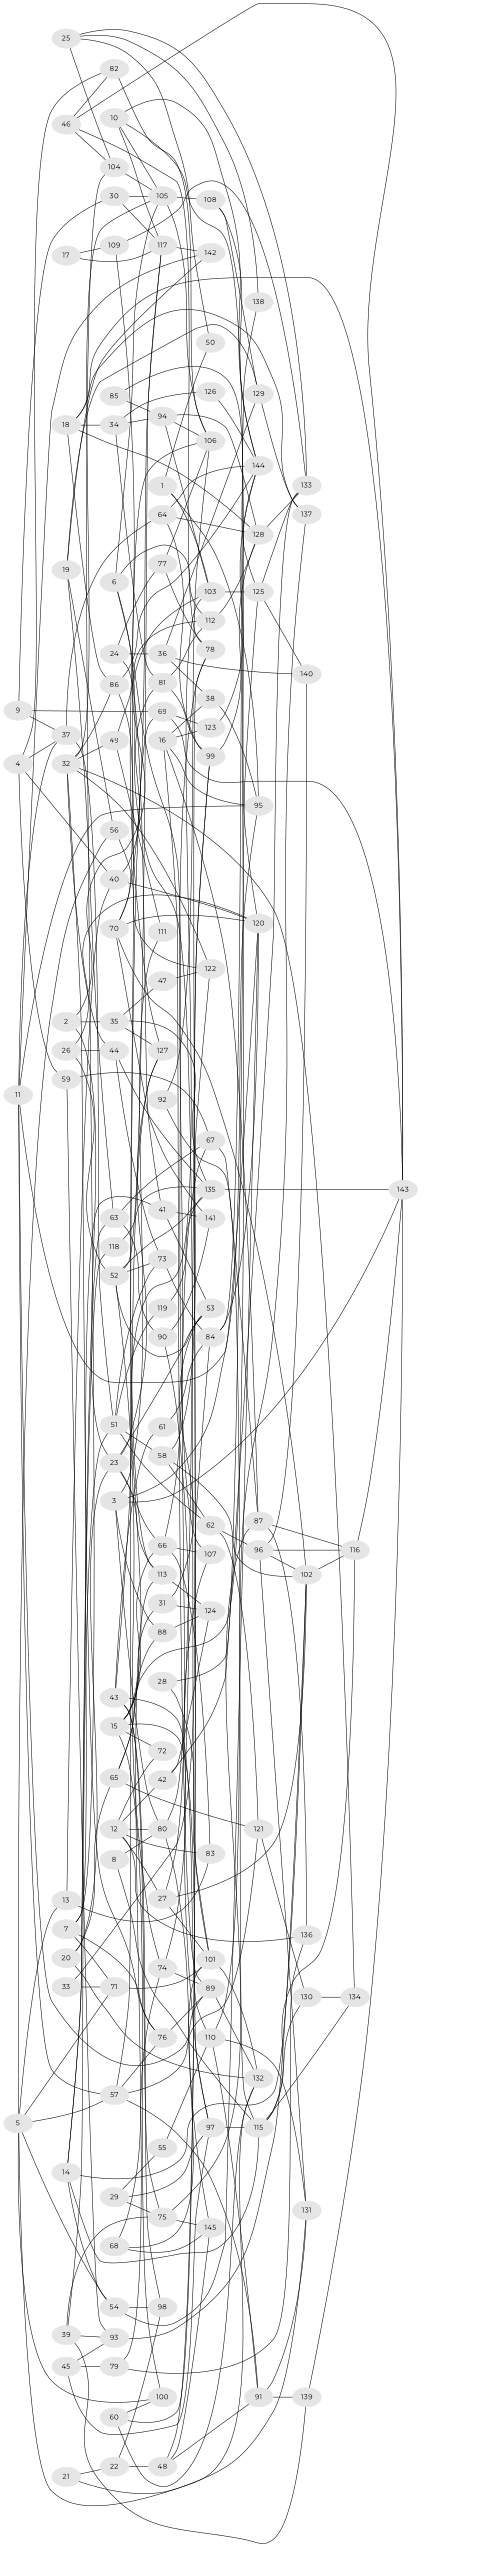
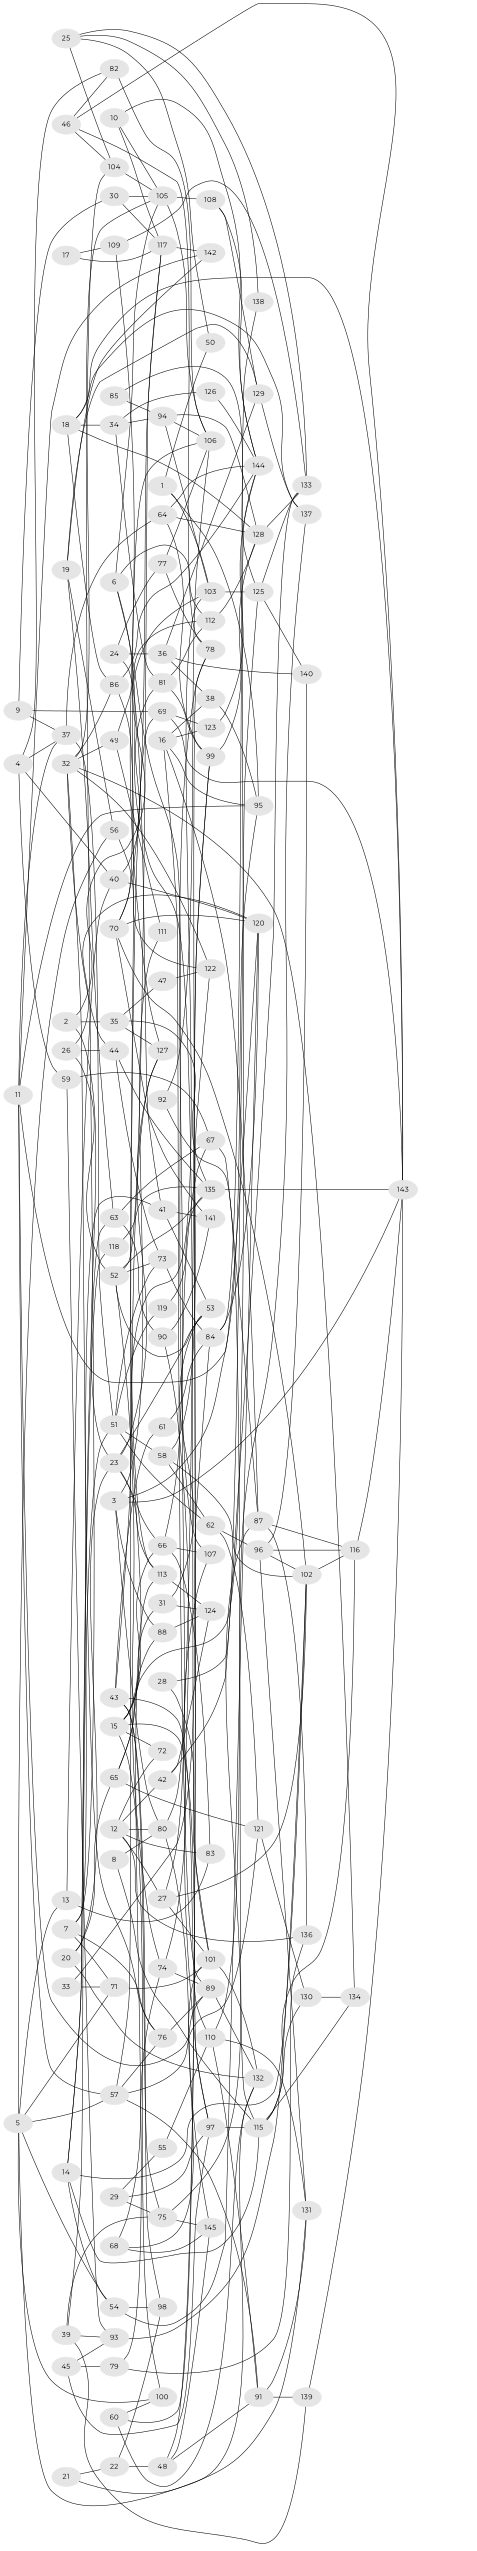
(235, 289) -> none
